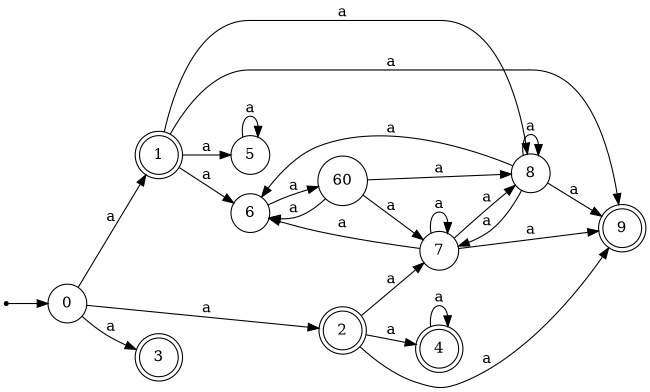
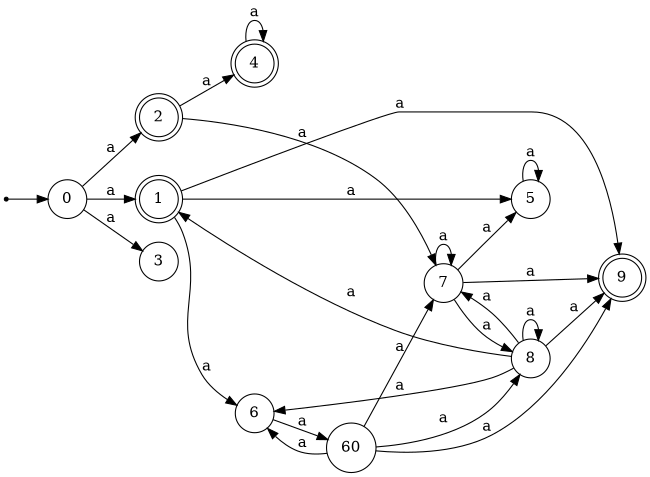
(350, 20) -> (341, 307)
(349, 238) -> (483, 245)
(159, 357) -> (159, 262)
(496, 365) -> (514, 421)
